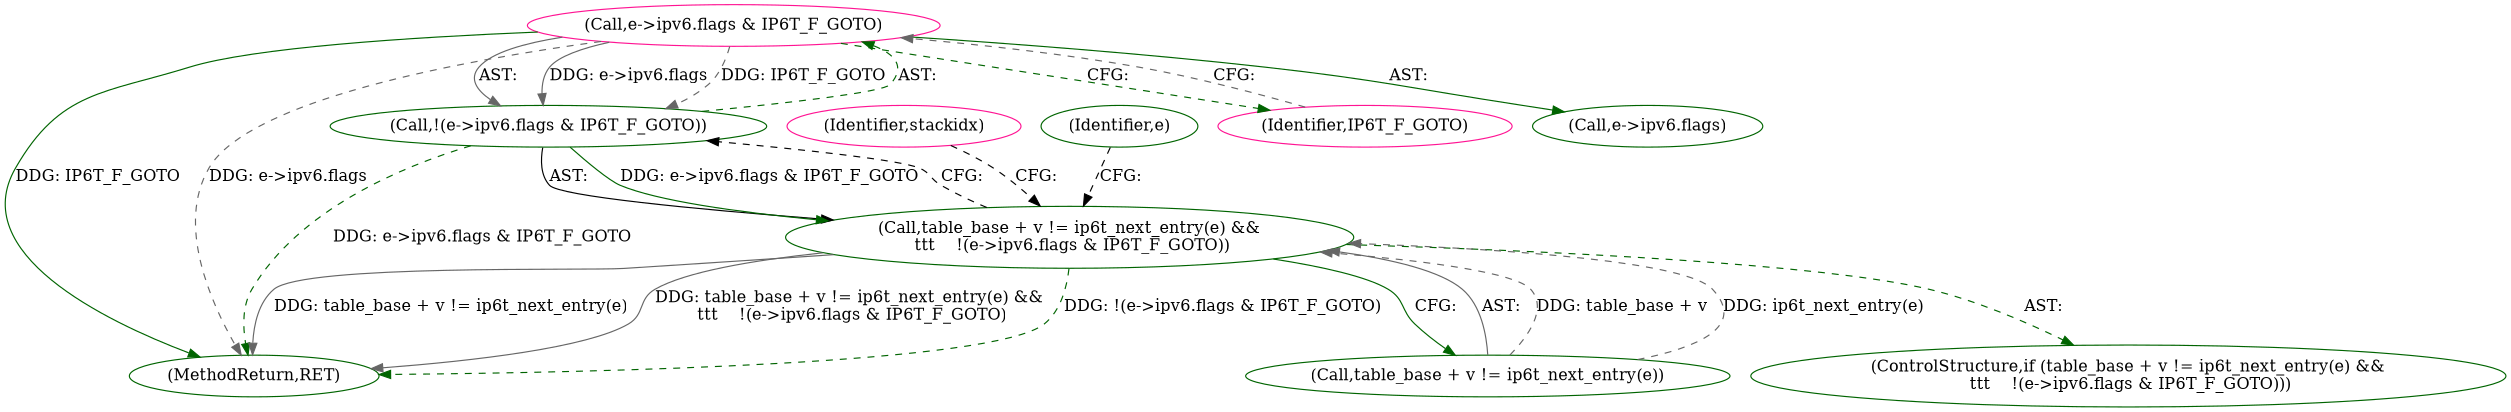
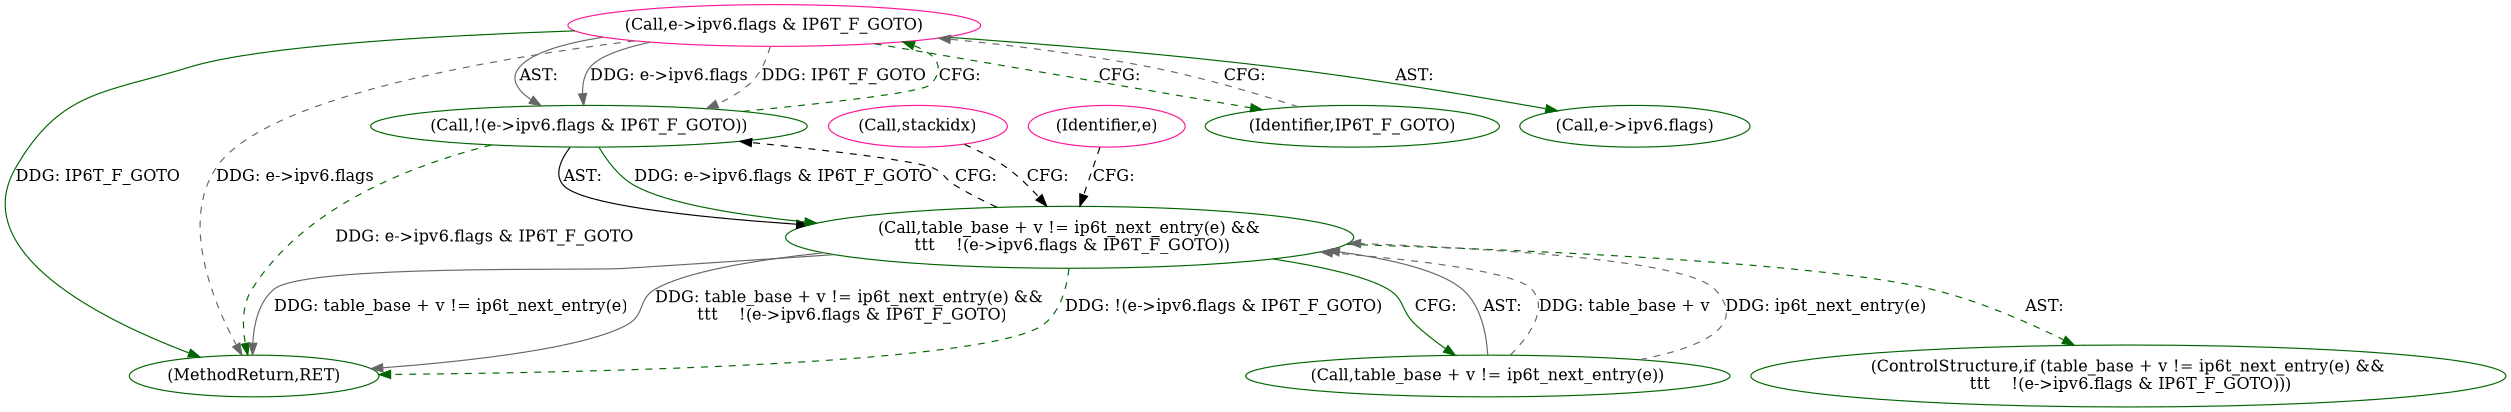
(920, 76) -> (963, 76)
(904, 126) -> (918, 126)
(1119, 126) -> (1107, 126)
(1365, 126) -> (1352, 126)
